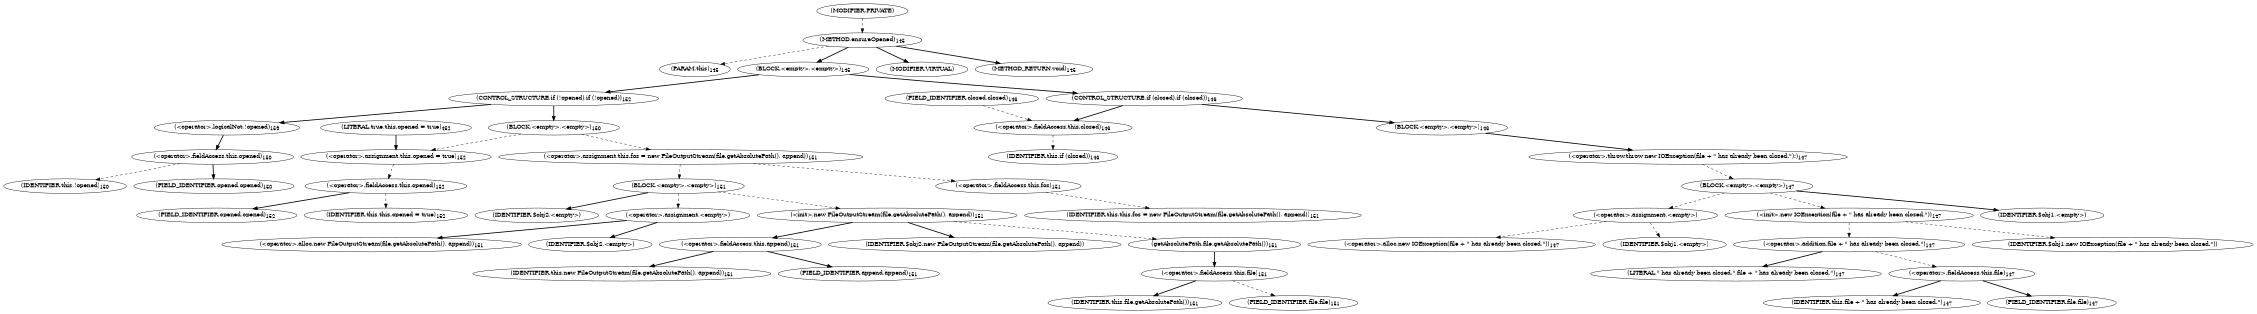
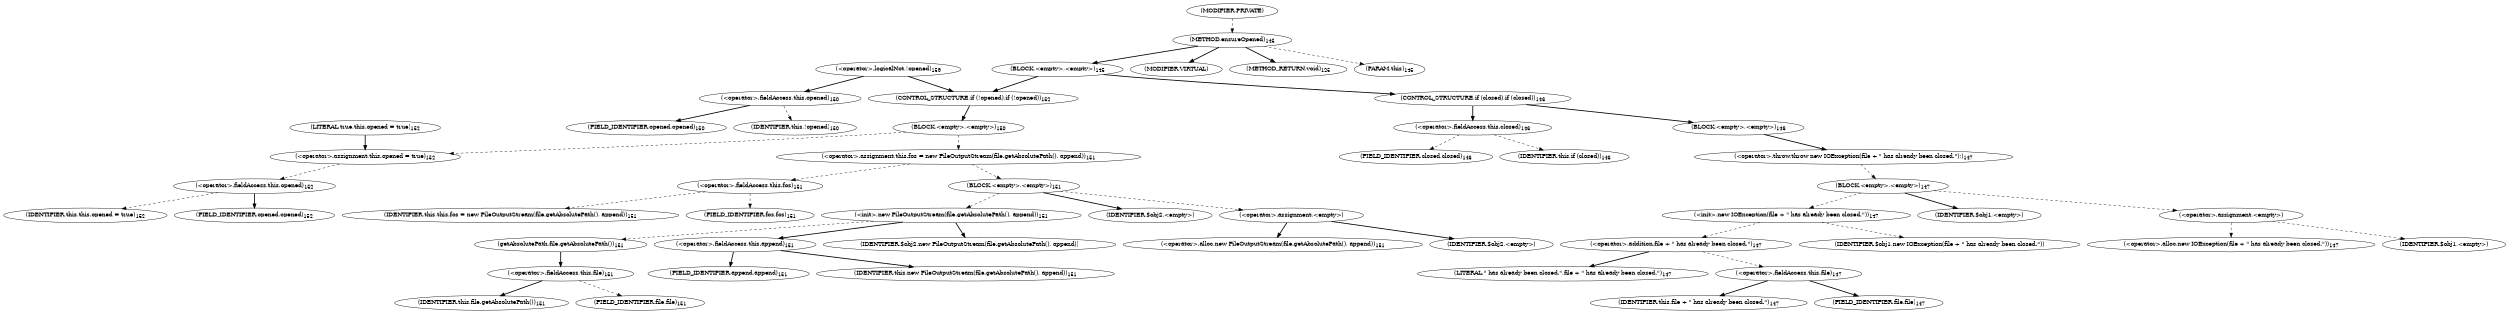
(1071, 69) -> (1326, 69)
(387, 113) -> (929, 83)
(1005, 113) -> (1446, 141)
(446, 127) -> (415, 127)
none -> (750, 215)
